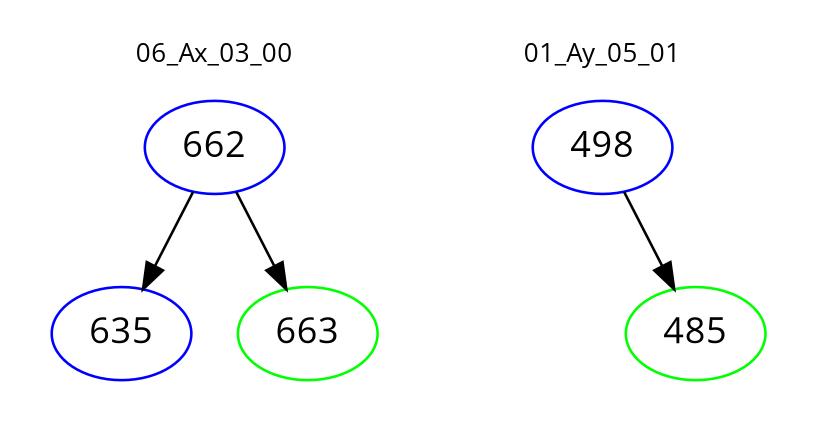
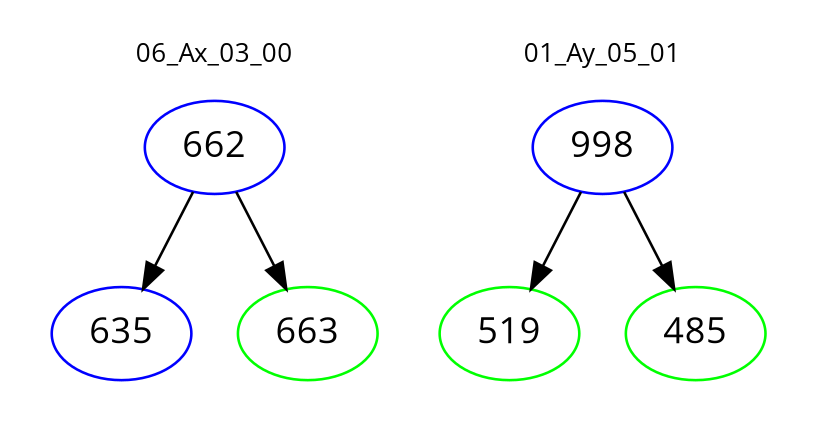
(603, 147) -> (603, 147)
none -> (509, 334)
